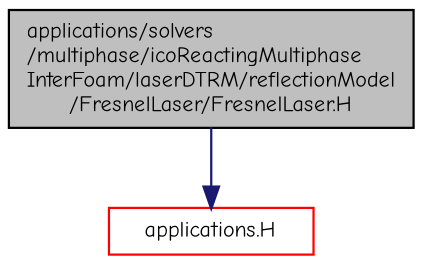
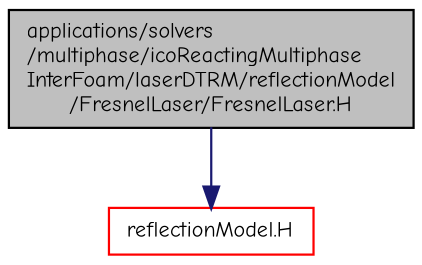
(211, 231) -> (211, 231)
